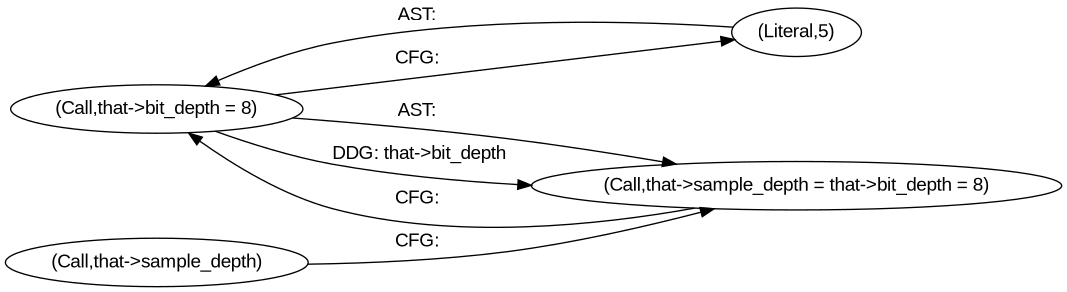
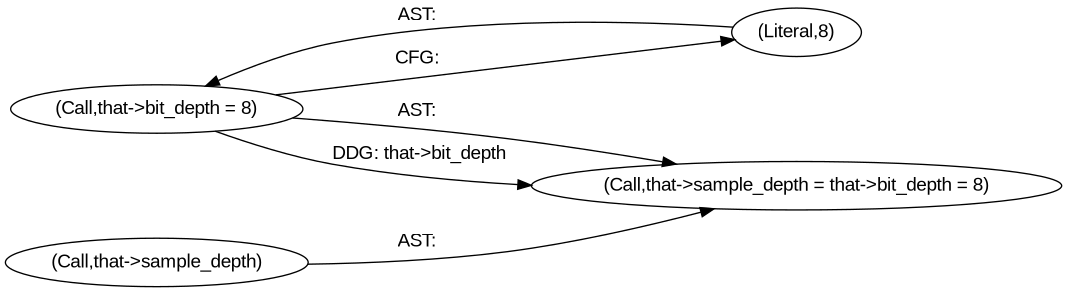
(797, 32) -> (797, 32)
(439, 225) -> none
(420, 242) -> (420, 242)
